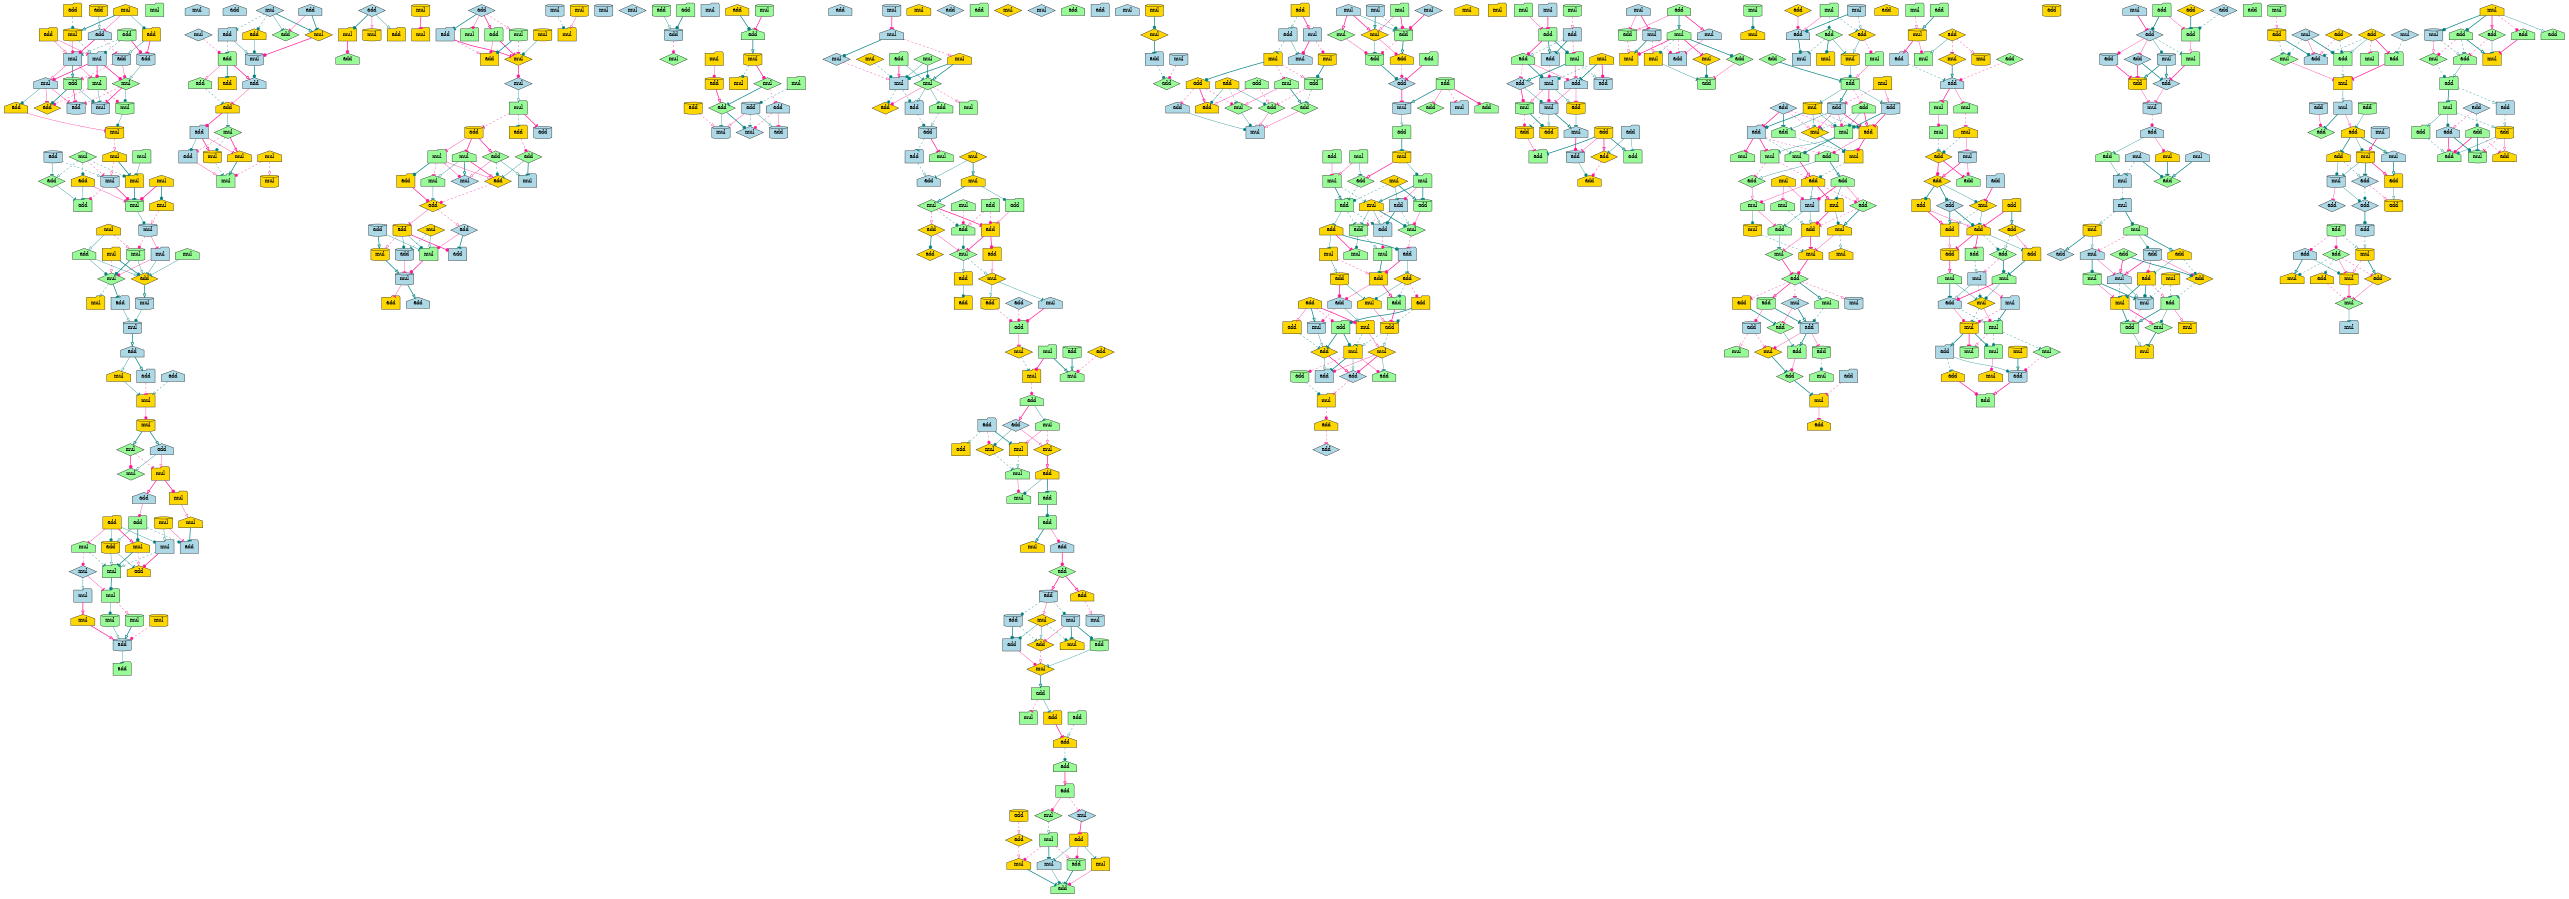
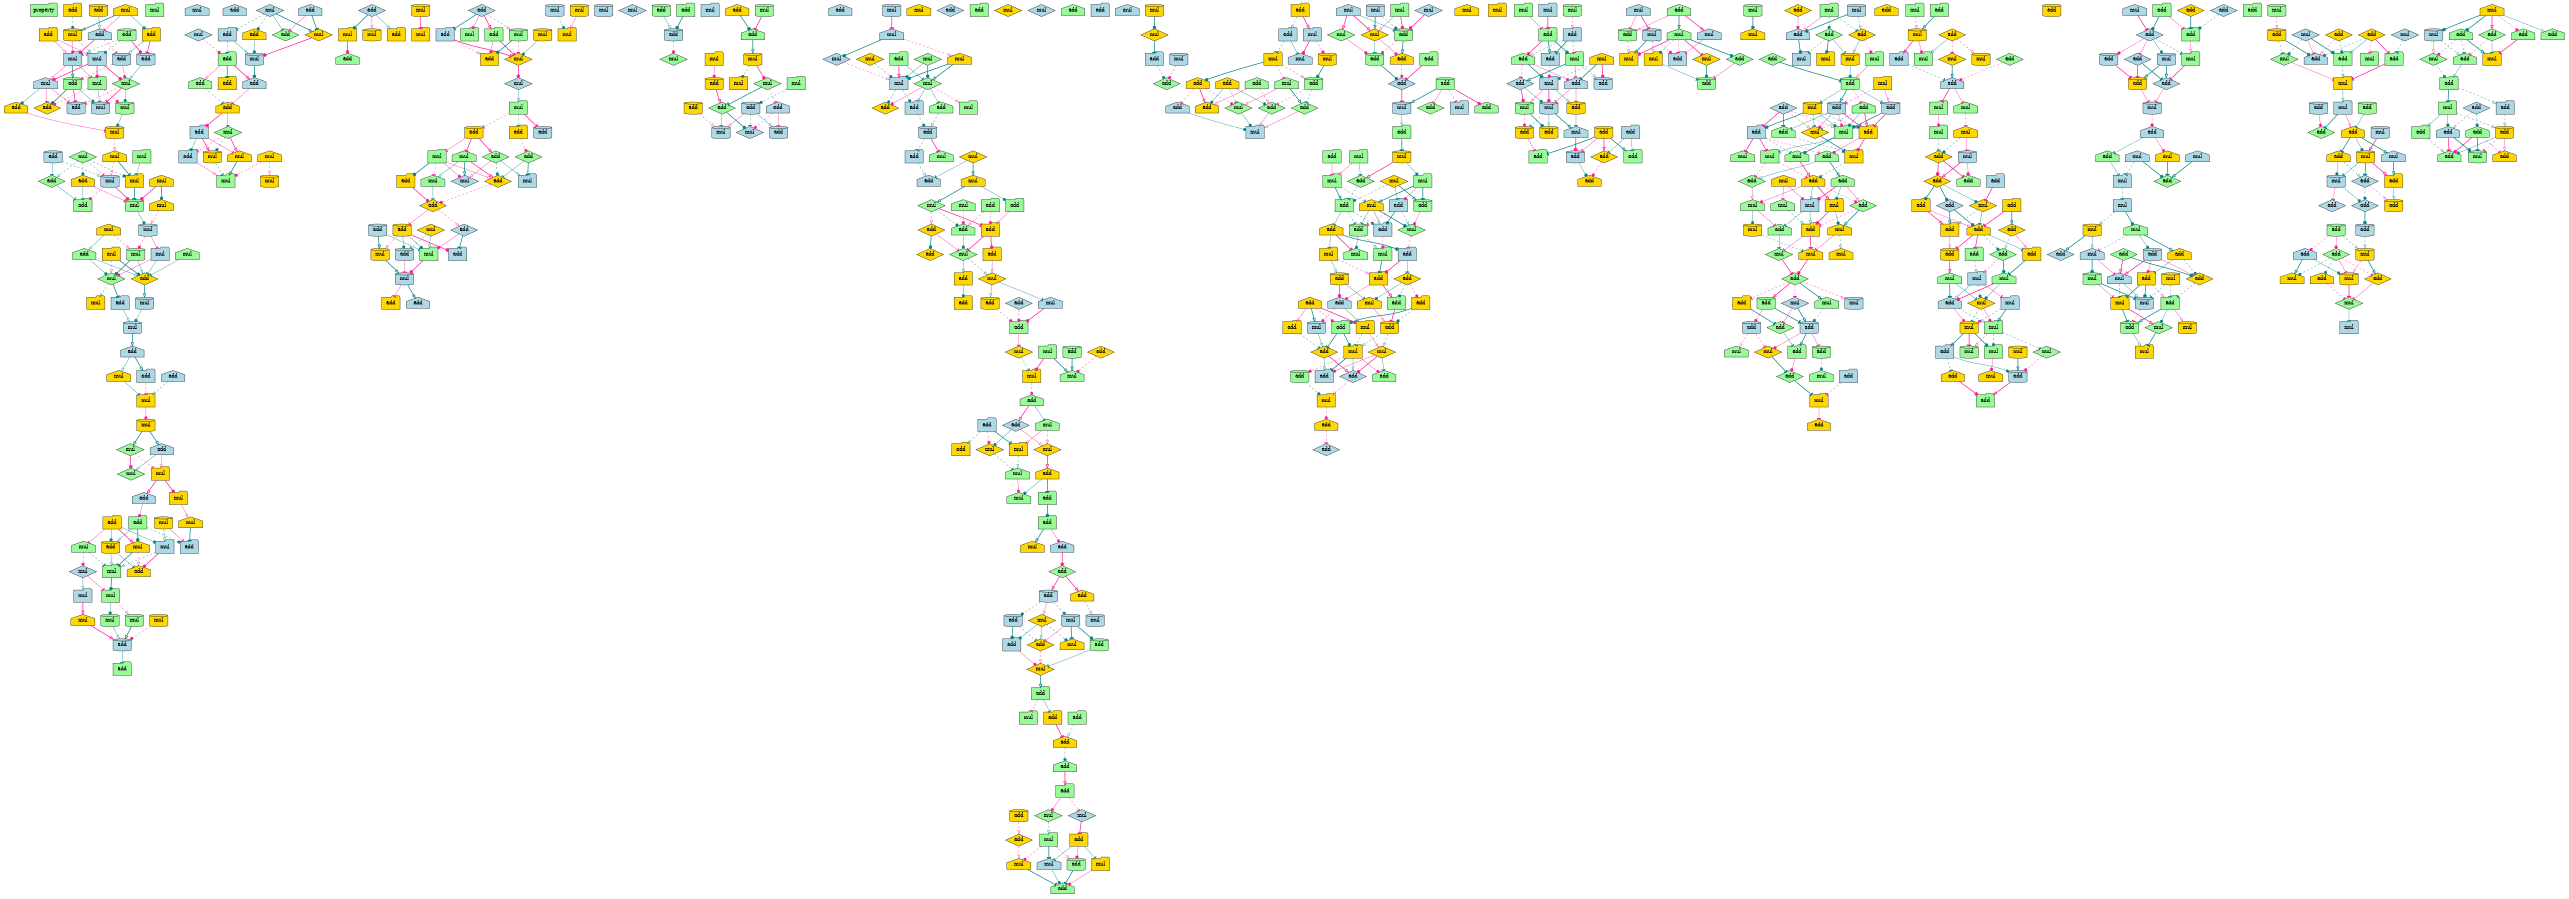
none -> (44, 11)
